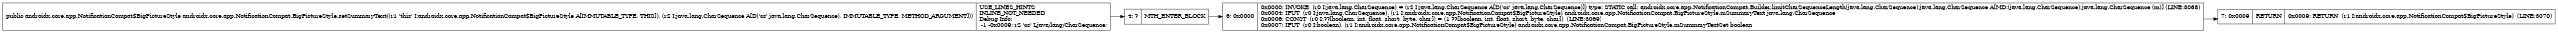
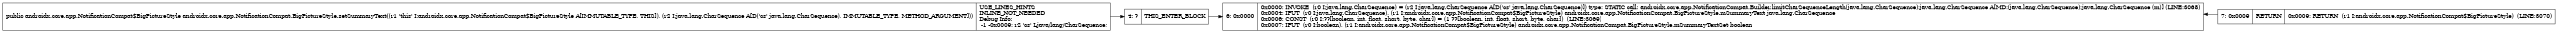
(1175, 16) -> (1175, 16)
(2209, 19) -> (2213, 14)
